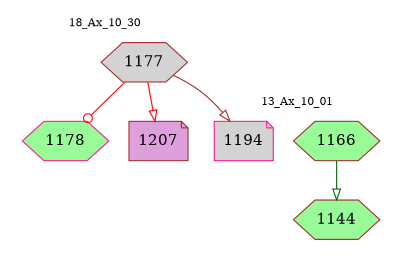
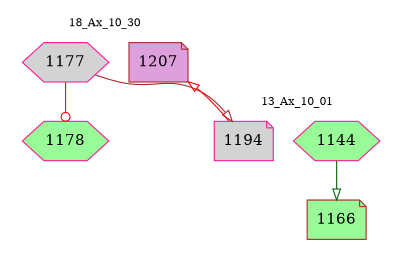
(144, 62) -> (66, 62)
(150, 96) -> (214, 104)
(337, 141) -> (337, 220)
(337, 175) -> (337, 175)
(337, 220) -> (337, 141)
